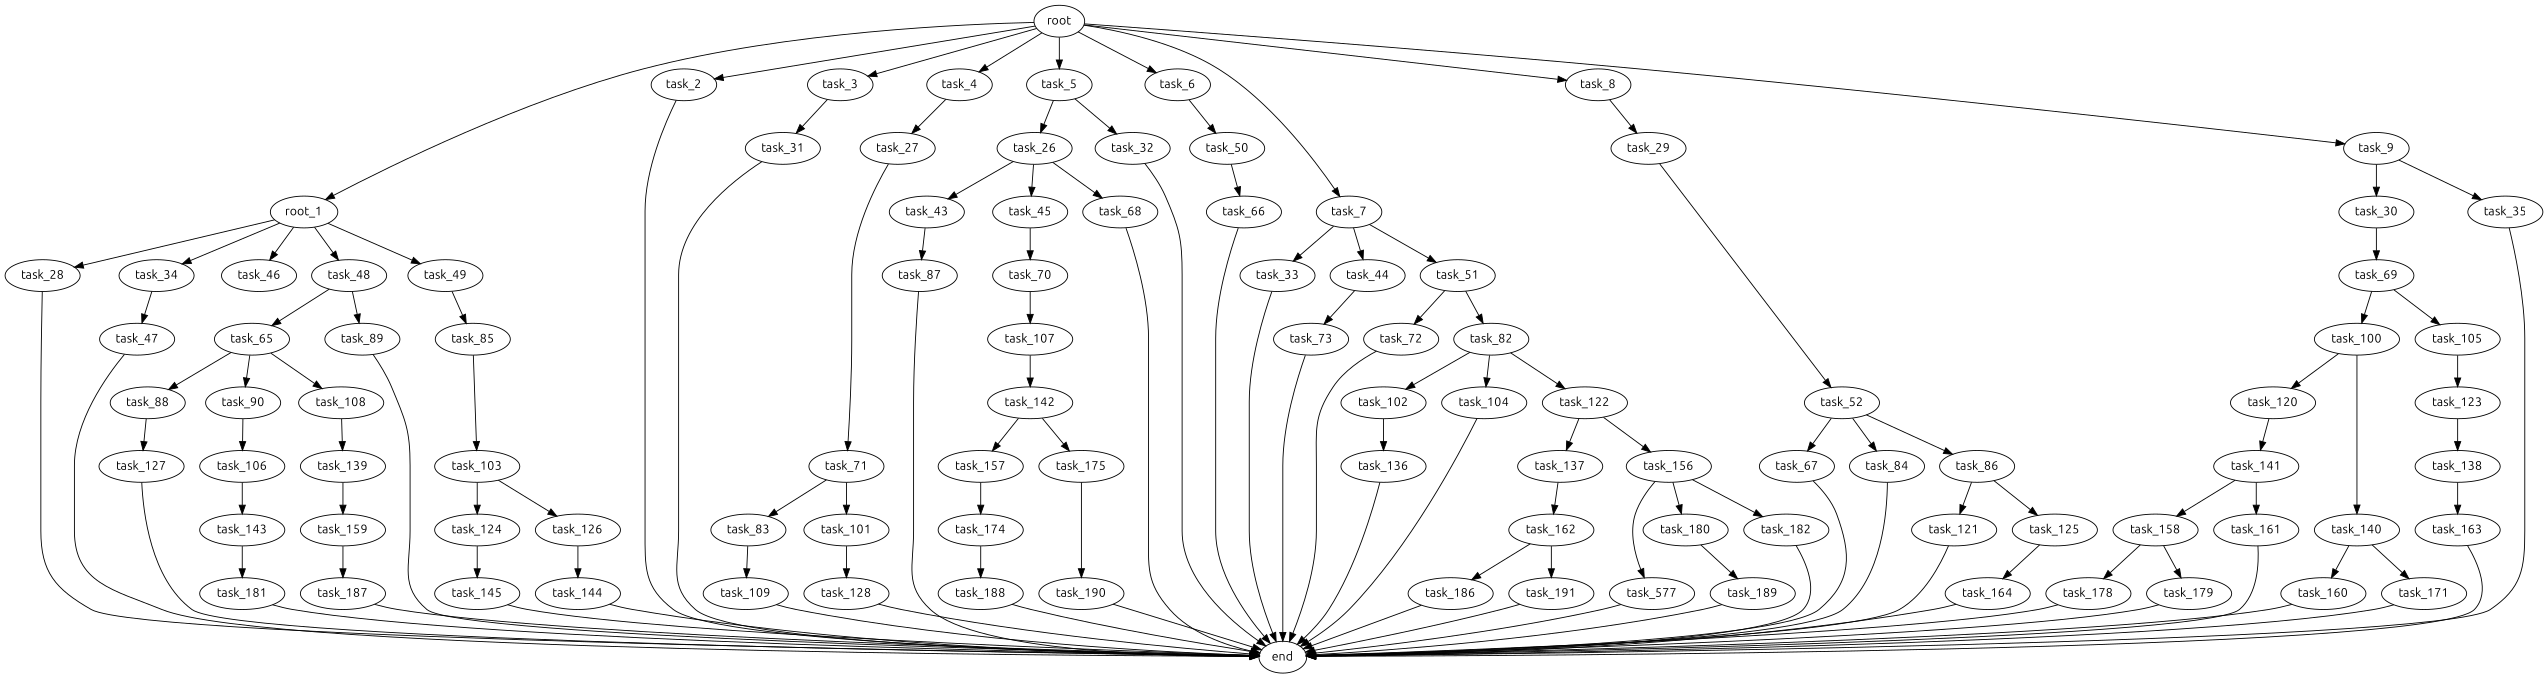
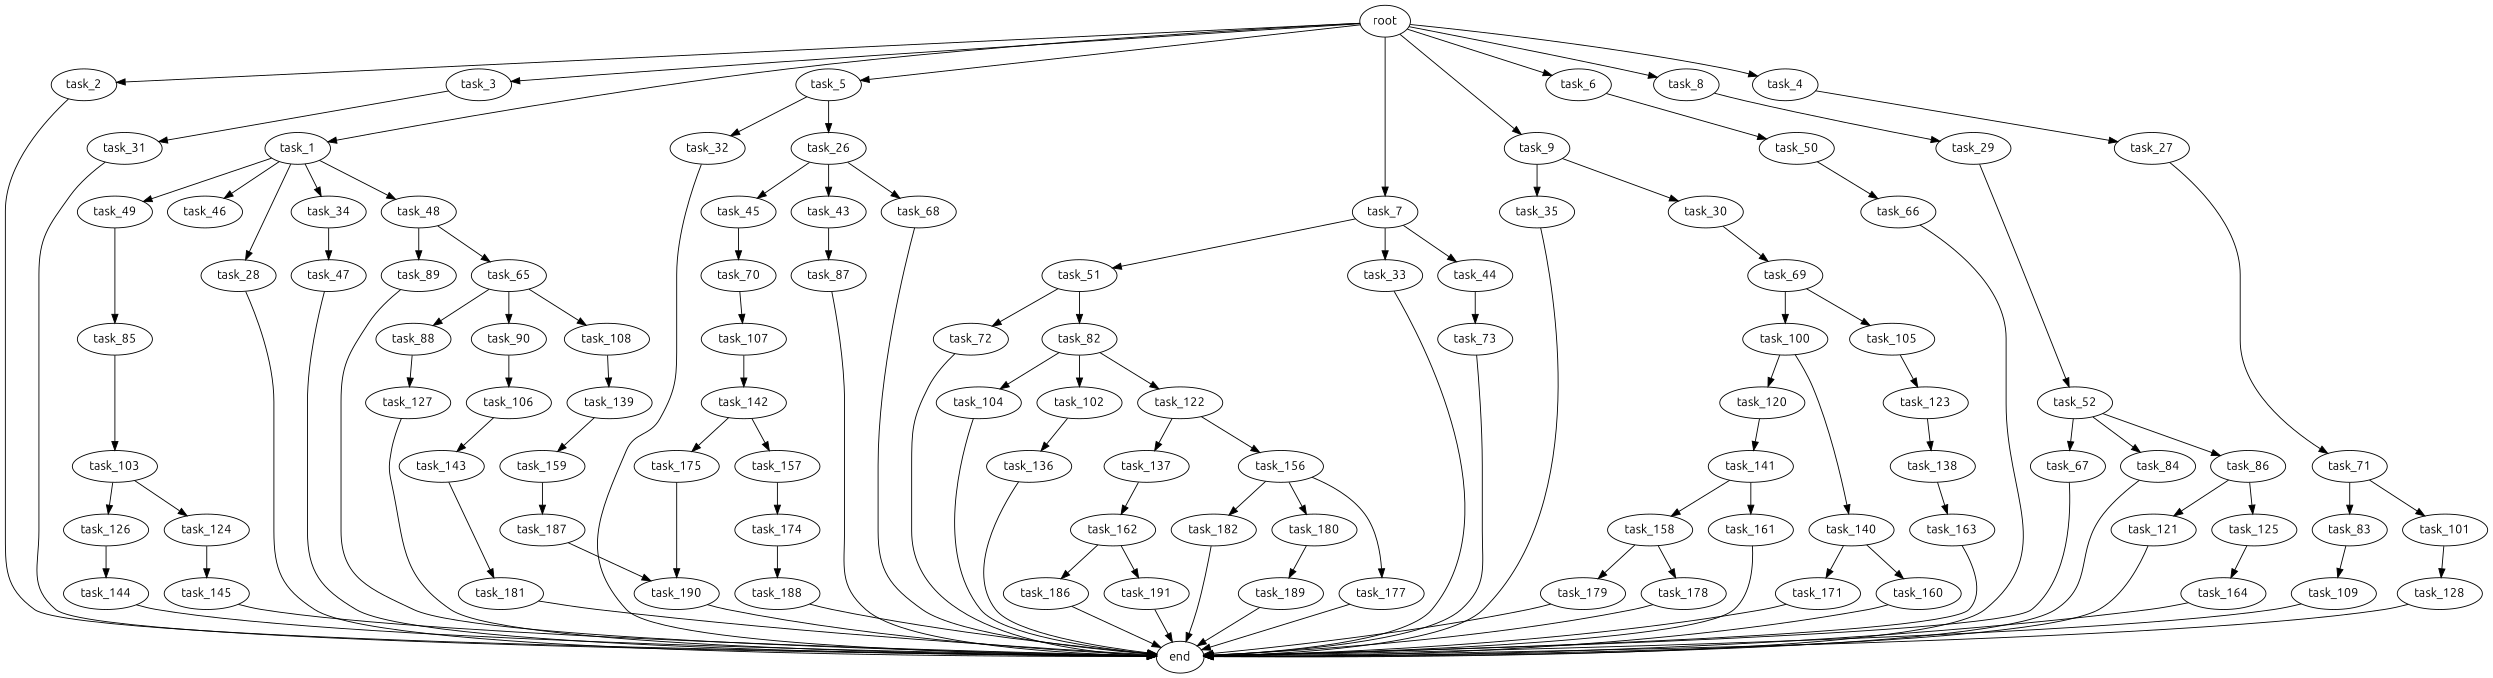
(304, 212) -> (298, 148)
(1652, 594) -> (1382, 594)
(811, 640) -> (606, 560)
